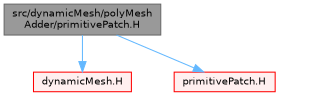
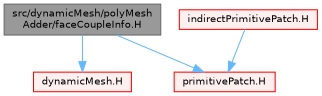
(82, 20) -> (82, 20)
none -> (248, 20)
